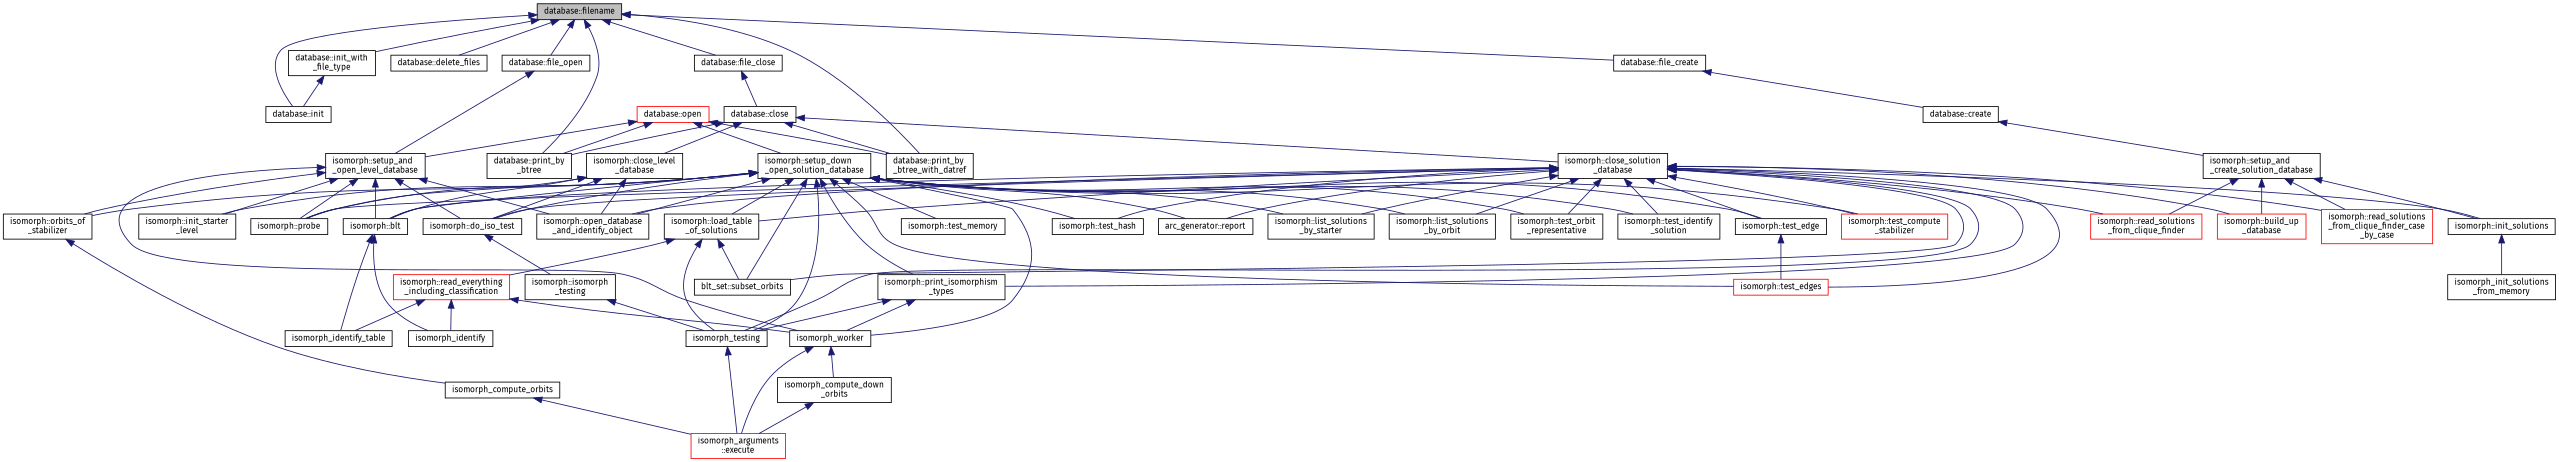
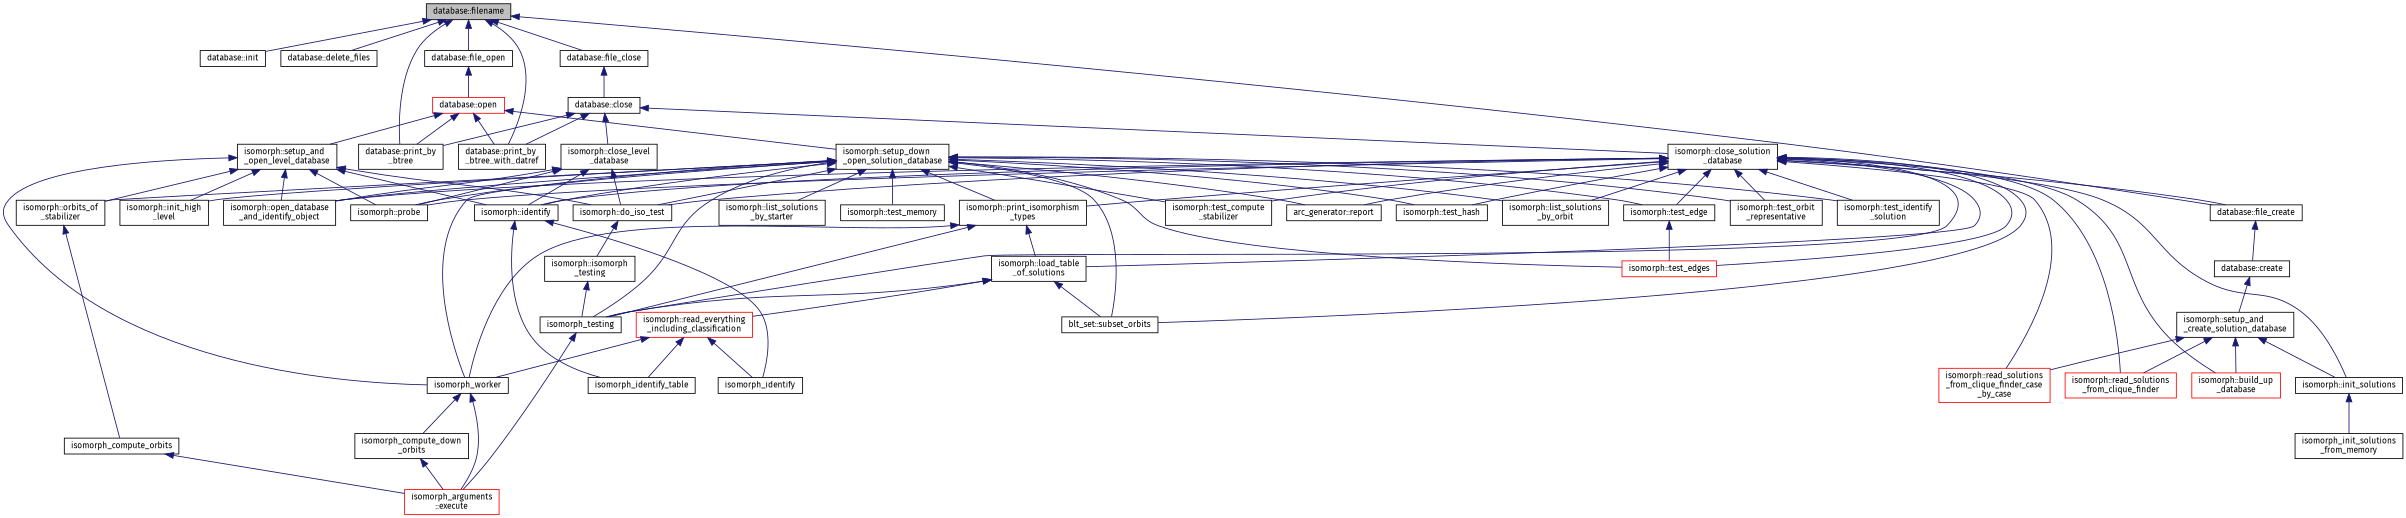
(332, 63) -> none
(461, 114) -> (469, 86)
(1413, 202) -> (2006, 177)
(748, 205) -> (1032, 245)
(187, 227) -> (164, 213)
(375, 227) -> (516, 213)
(1895, 227) -> (1219, 213)
